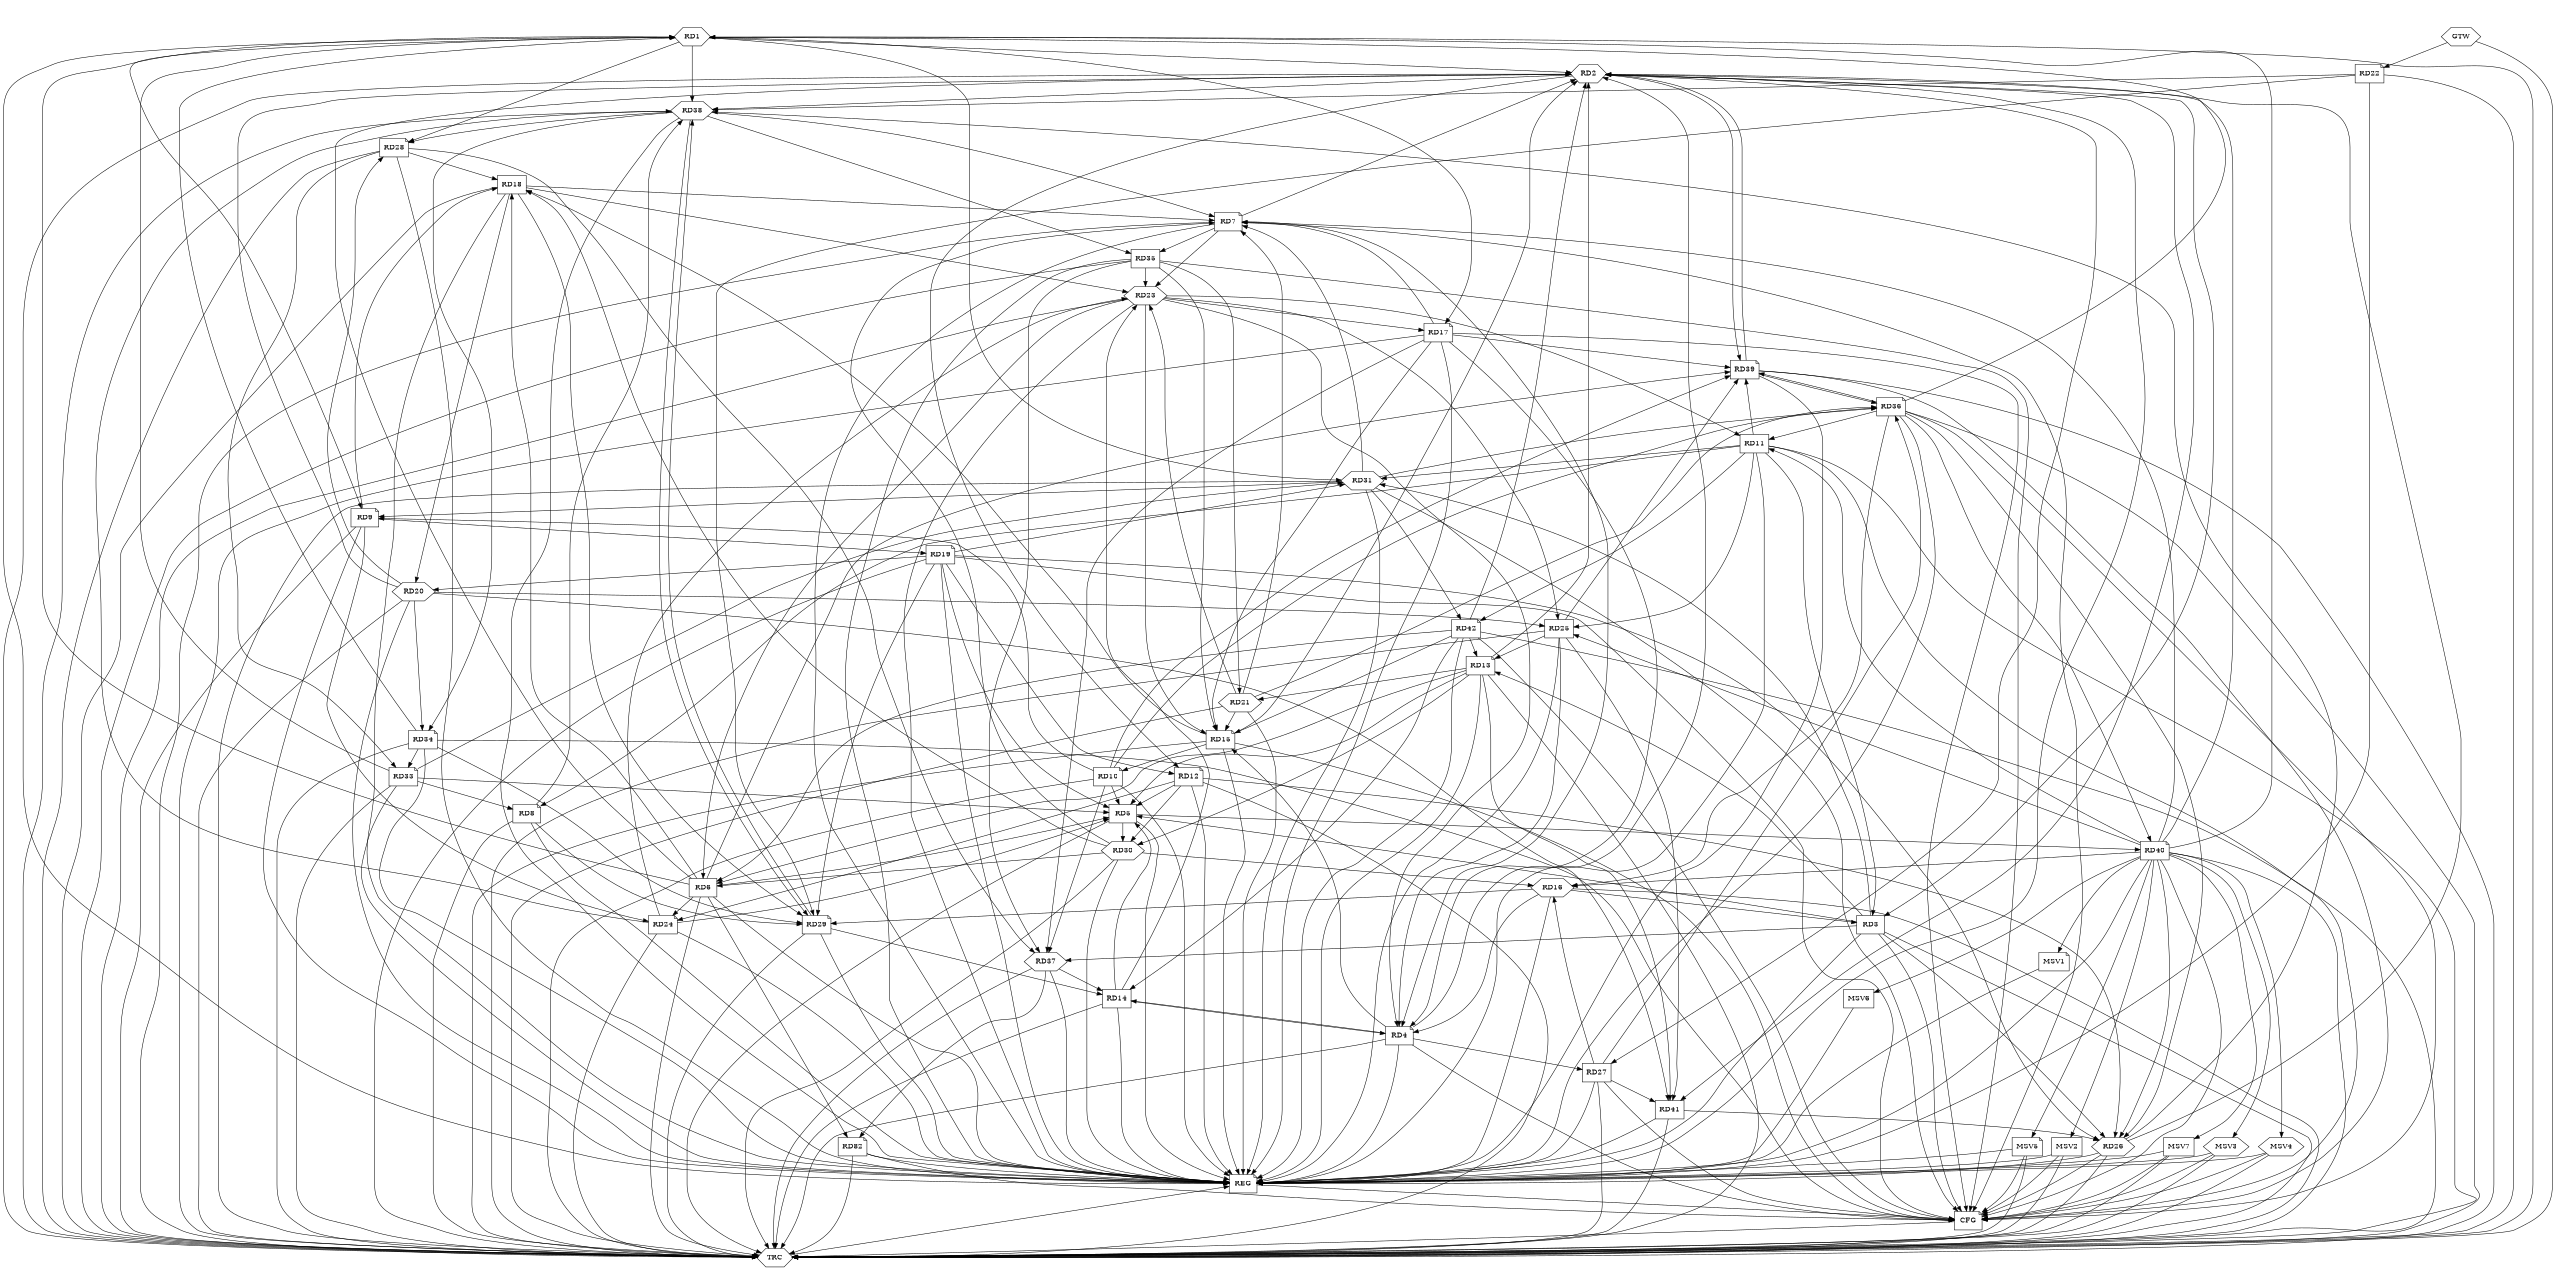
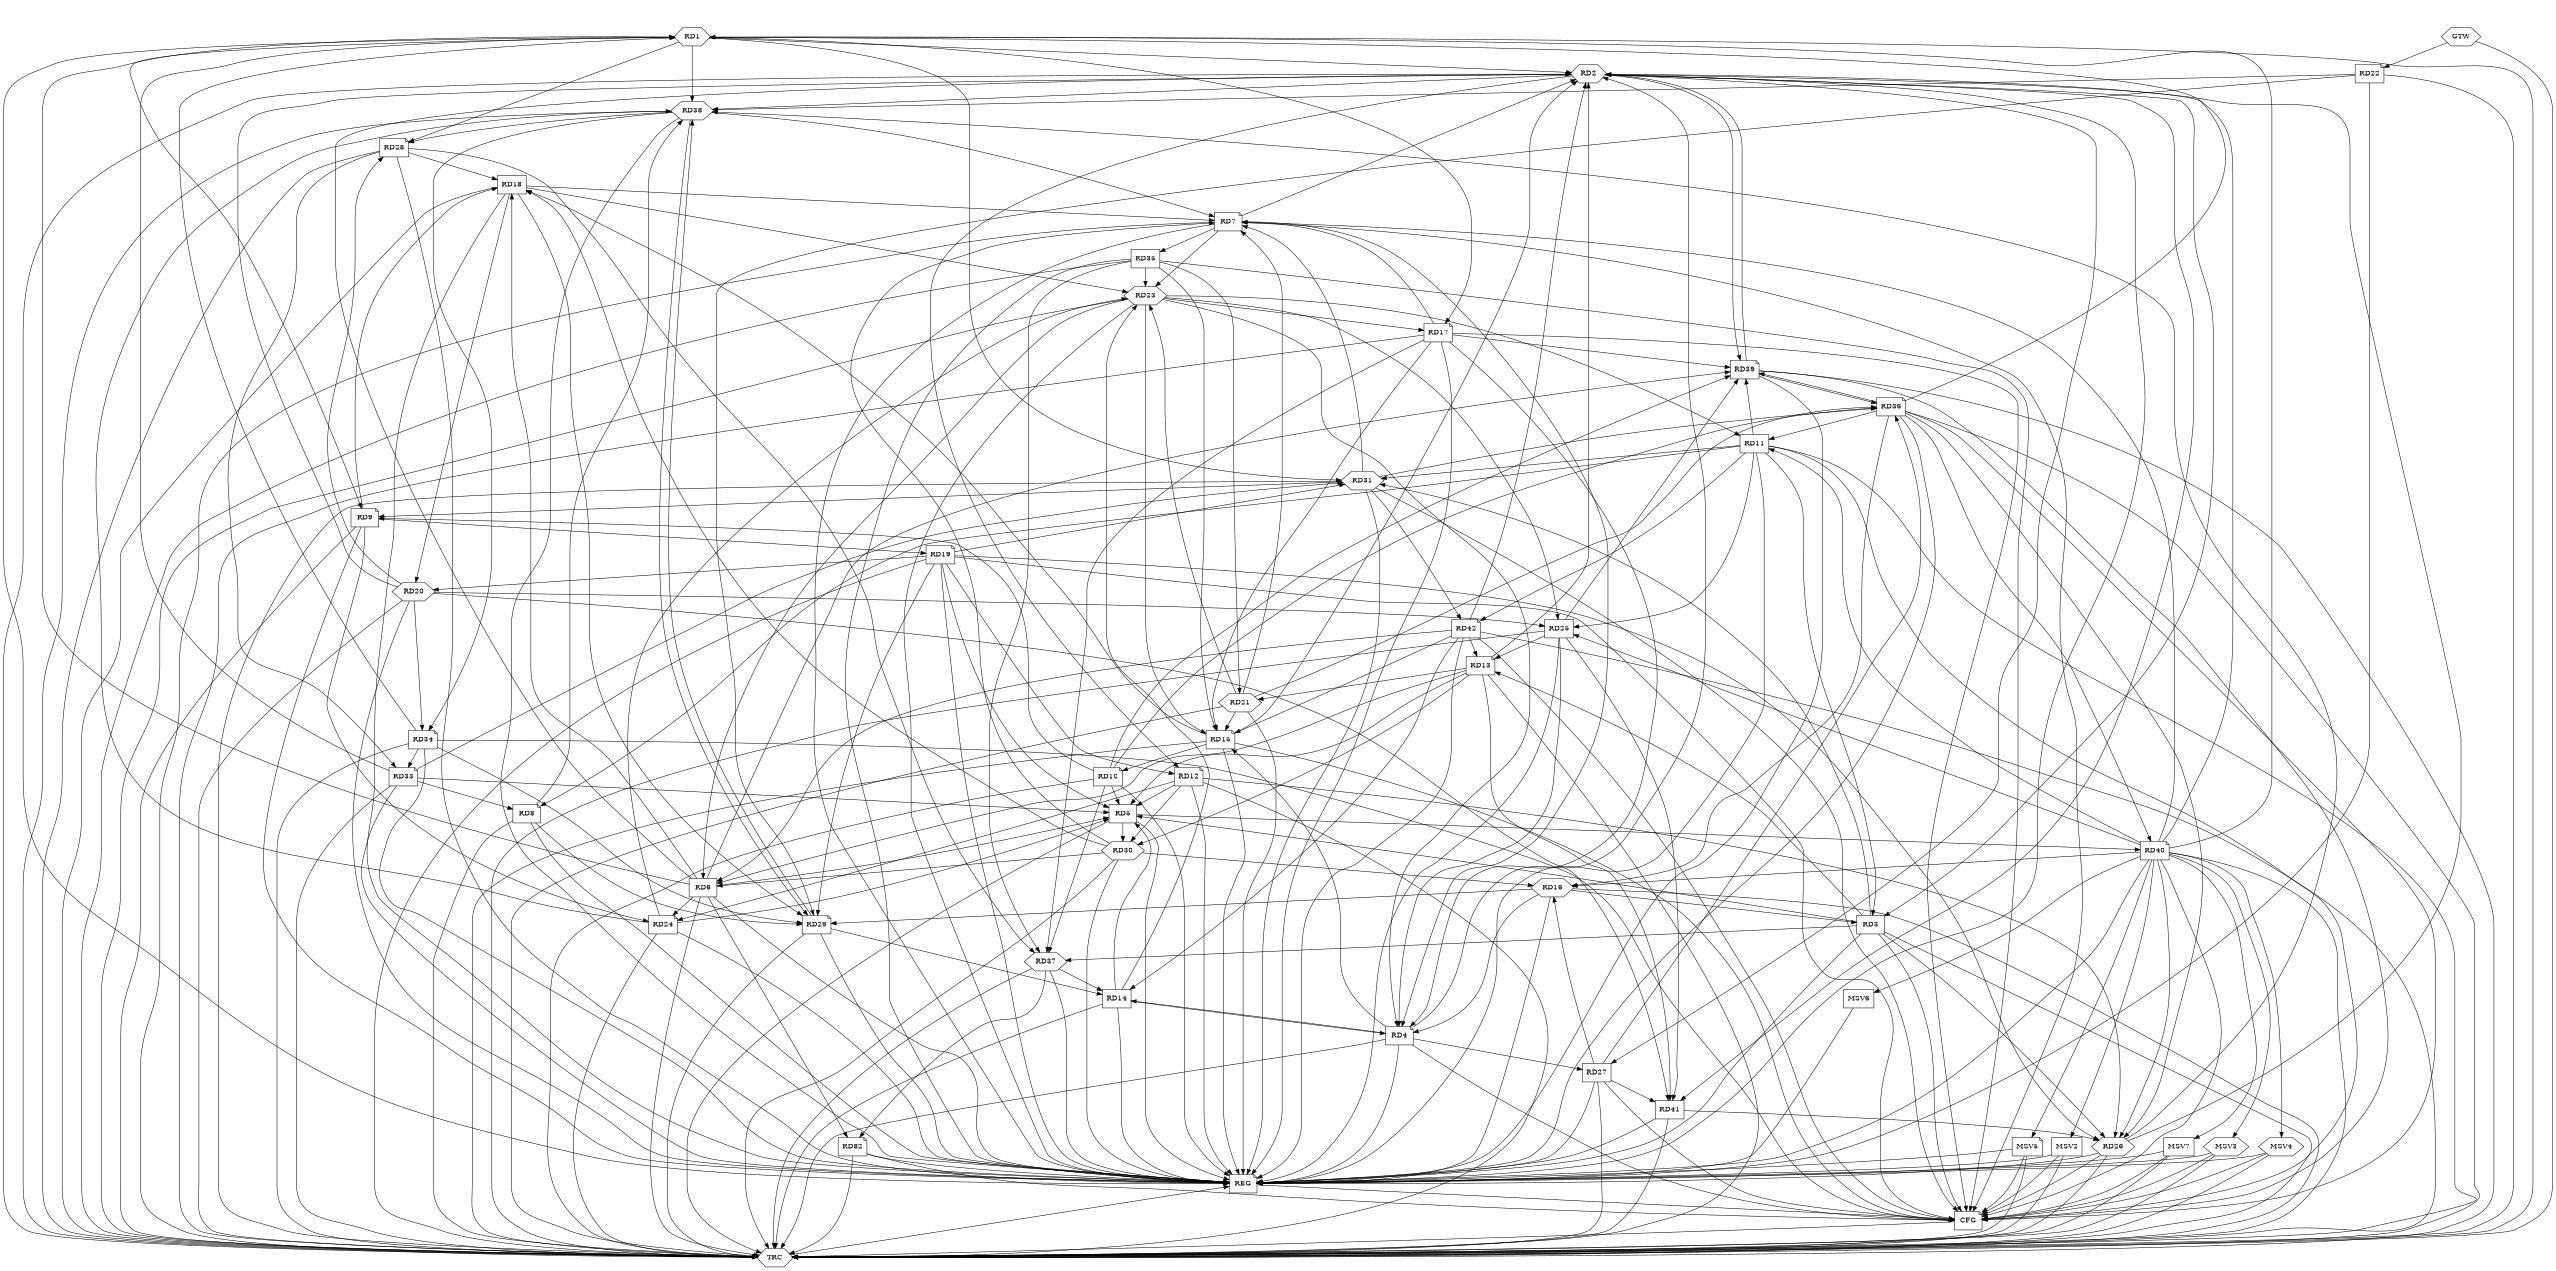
(917, 184) -> none
(1331, 916) -> none
(2054, 962) -> none
